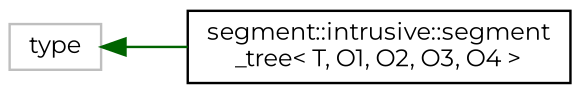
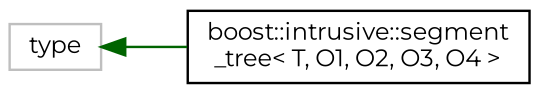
(379, 47) -> (359, 47)
